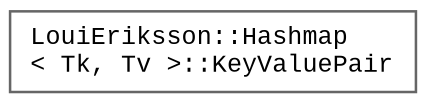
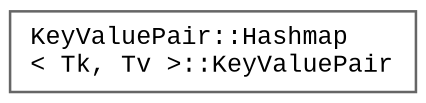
(213, 52) -> (213, 52)
